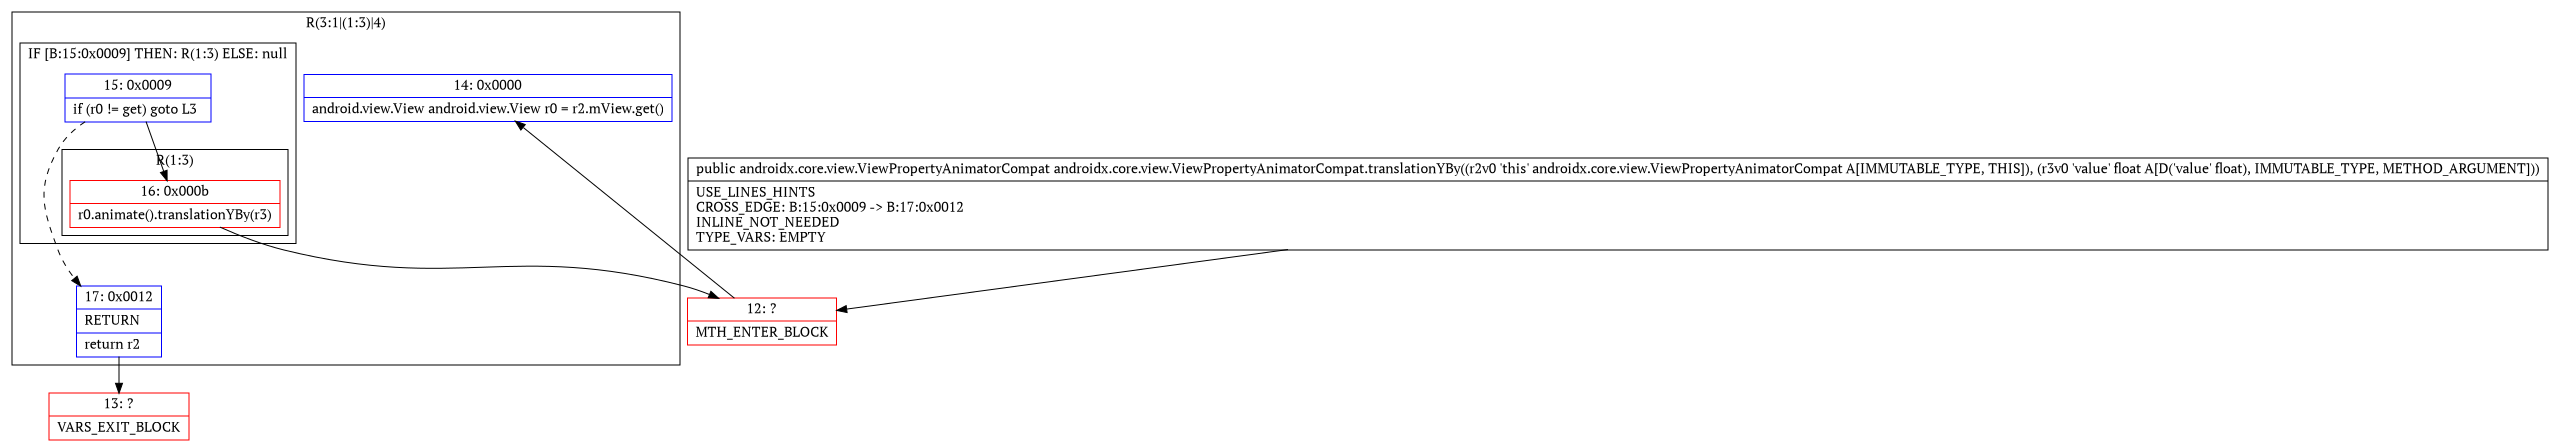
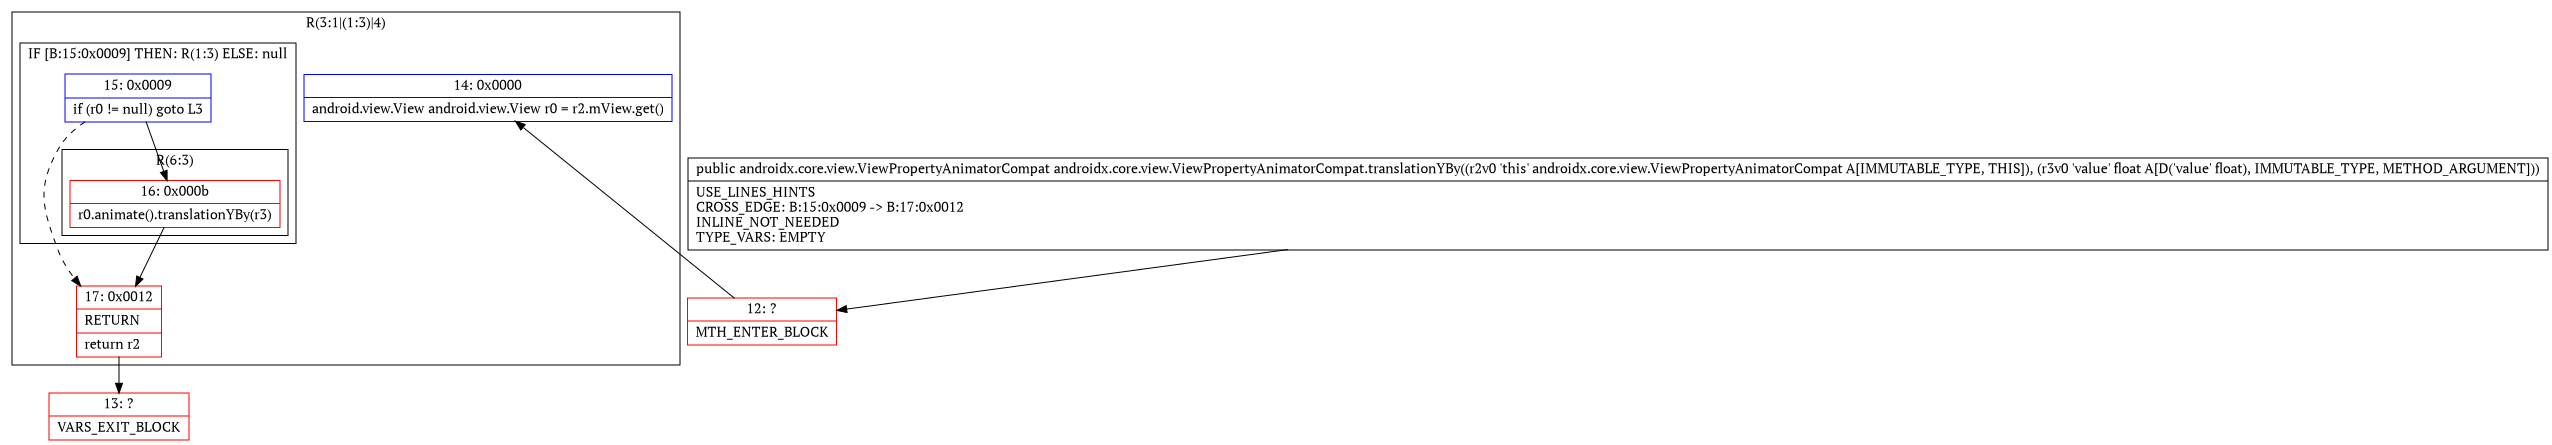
(135, 110) -> (138, 110)
(175, 161) -> (175, 161)
(463, 268) -> (152, 252)
(119, 322) -> (119, 322)
